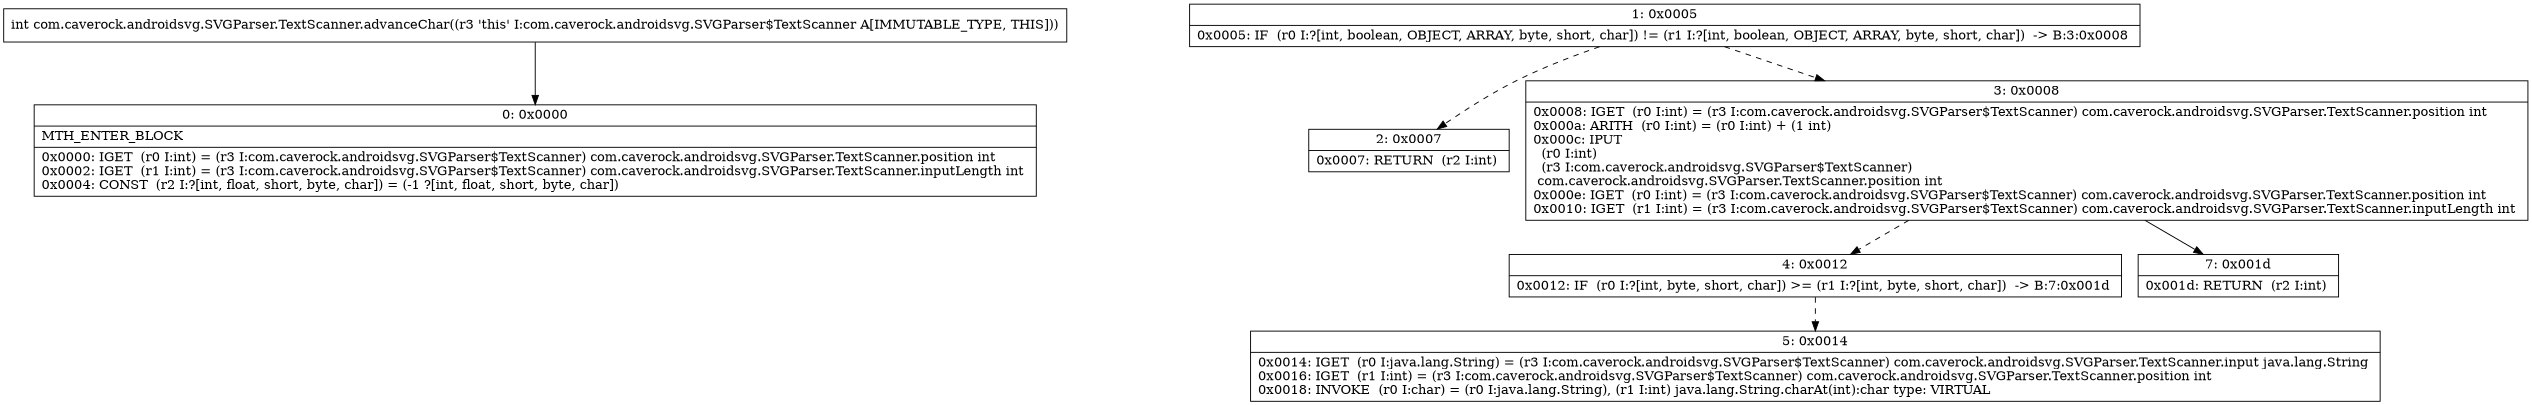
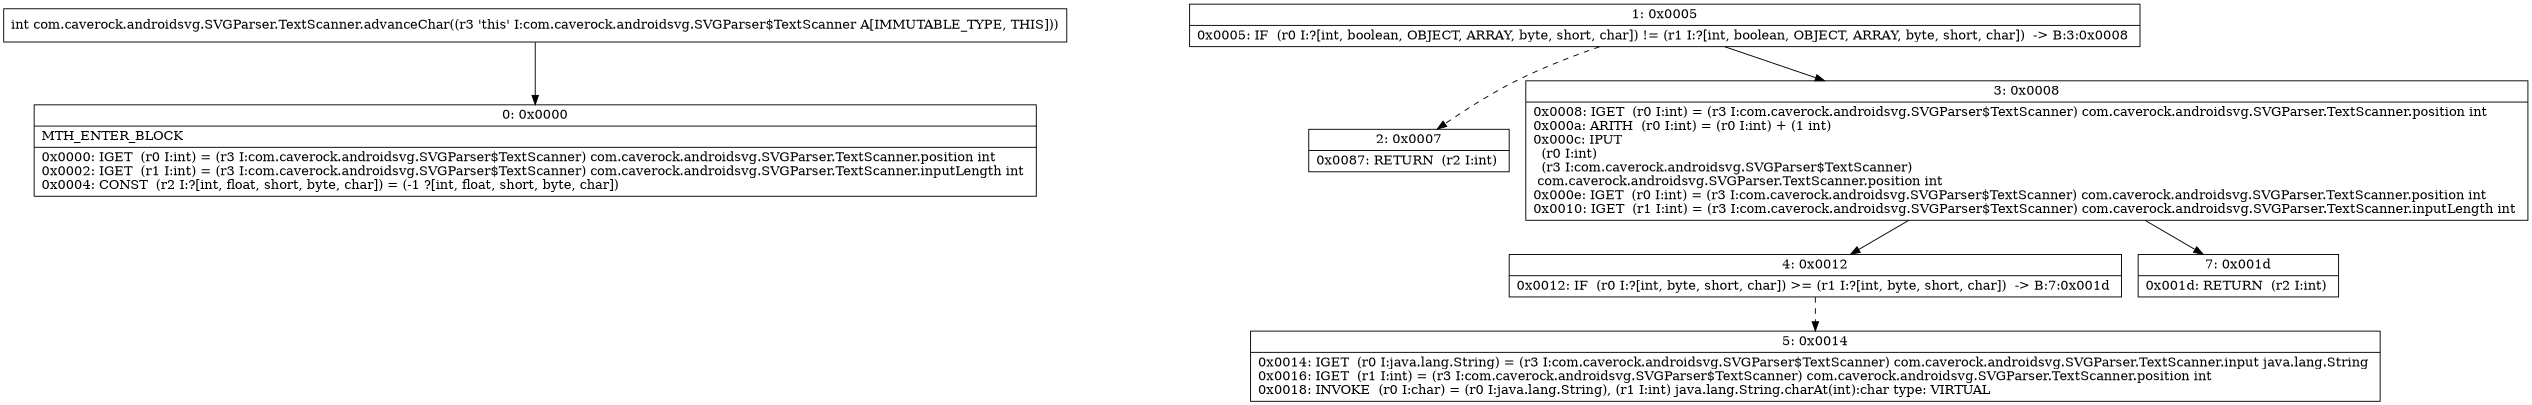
(1770, 62) -> (1770, 62)
(1409, 161) -> (1409, 161)
(1884, 235) -> (1884, 235)
